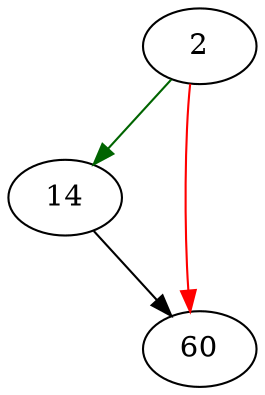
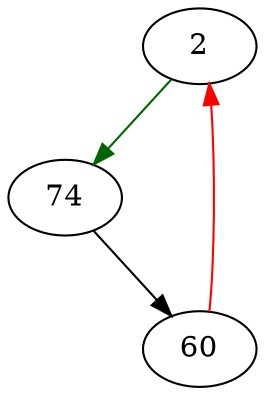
(186, 187) -> (214, 208)
(65, 198) -> (65, 198)
